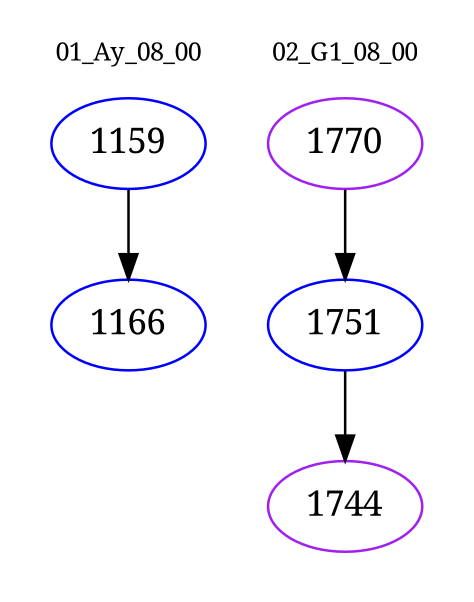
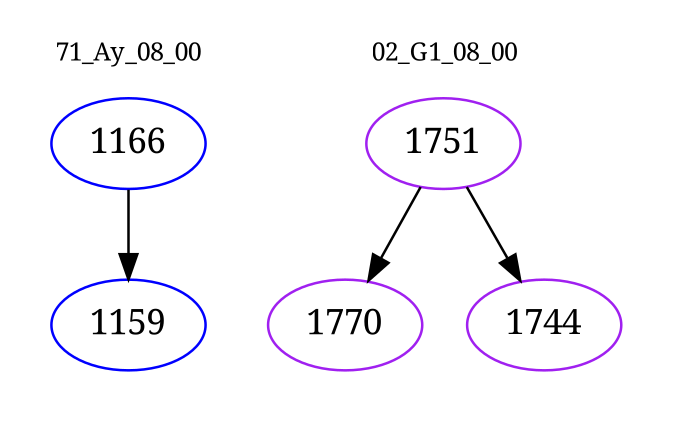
(128, 54) -> (128, 54)
(128, 222) -> (128, 222)
(345, 222) -> (401, 223)
(345, 325) -> (443, 144)
